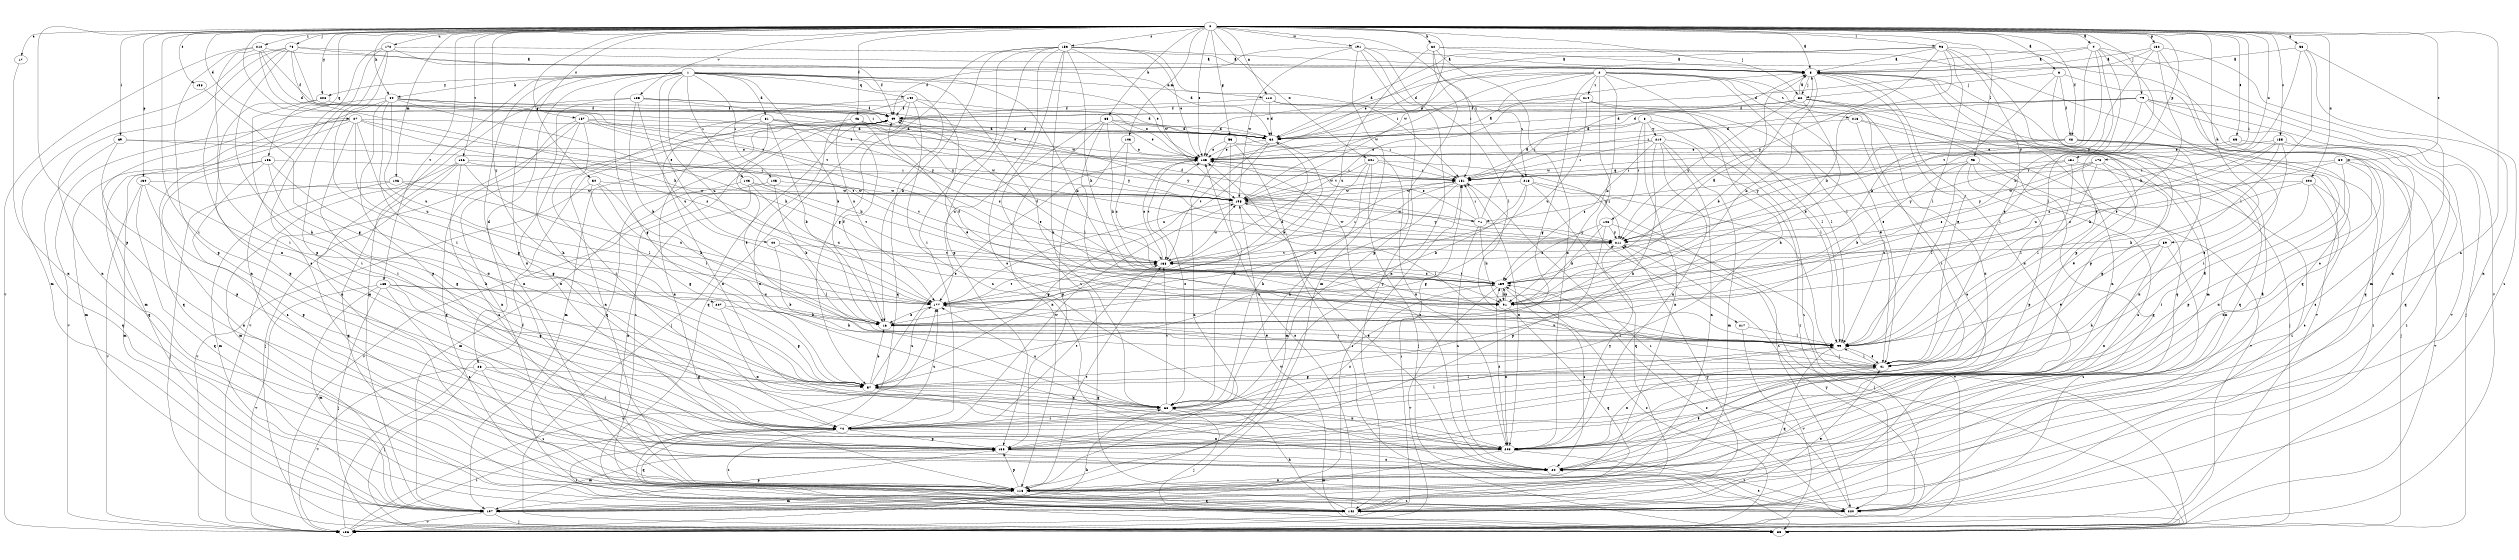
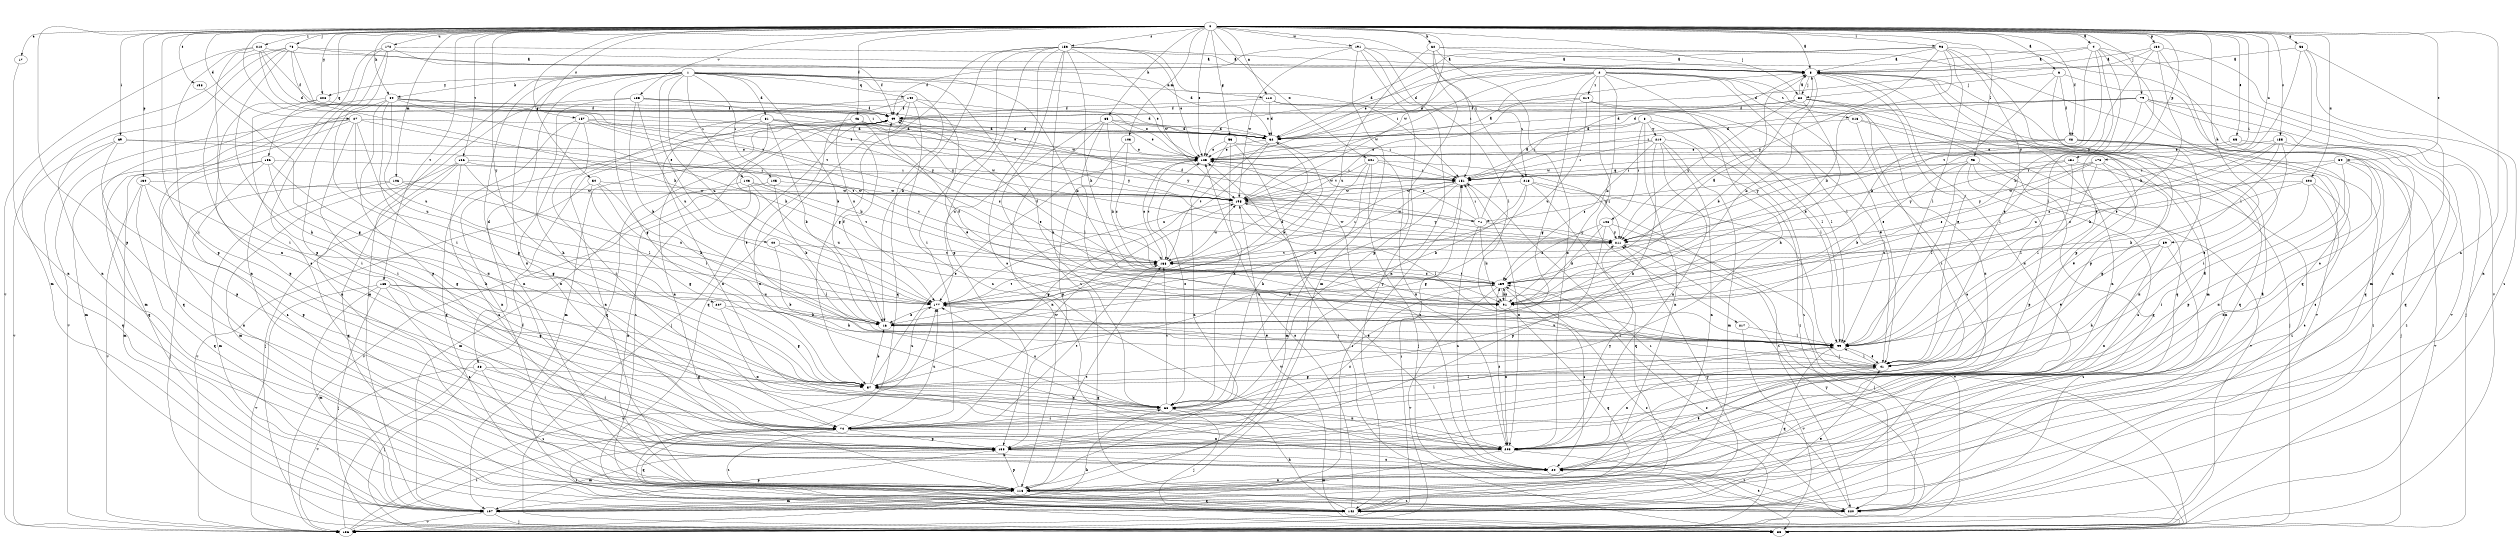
(918, 256) -> none
(266, 273) -> (14, 466)
